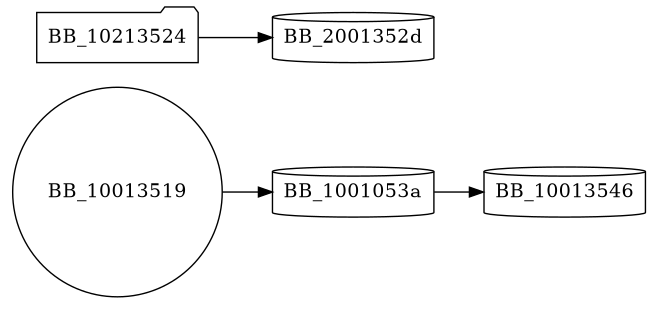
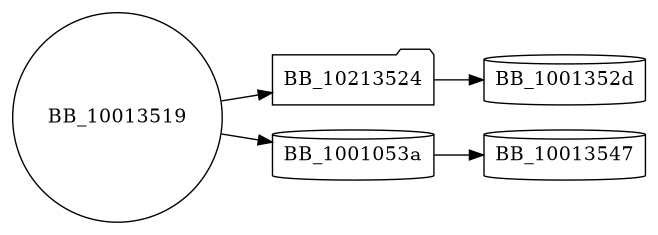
(353, 38) -> (565, 80)
none -> (240, 98)
(565, 192) -> (565, 155)
